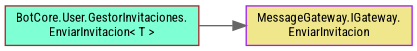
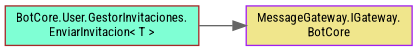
(329, 26) -> (329, 26)
